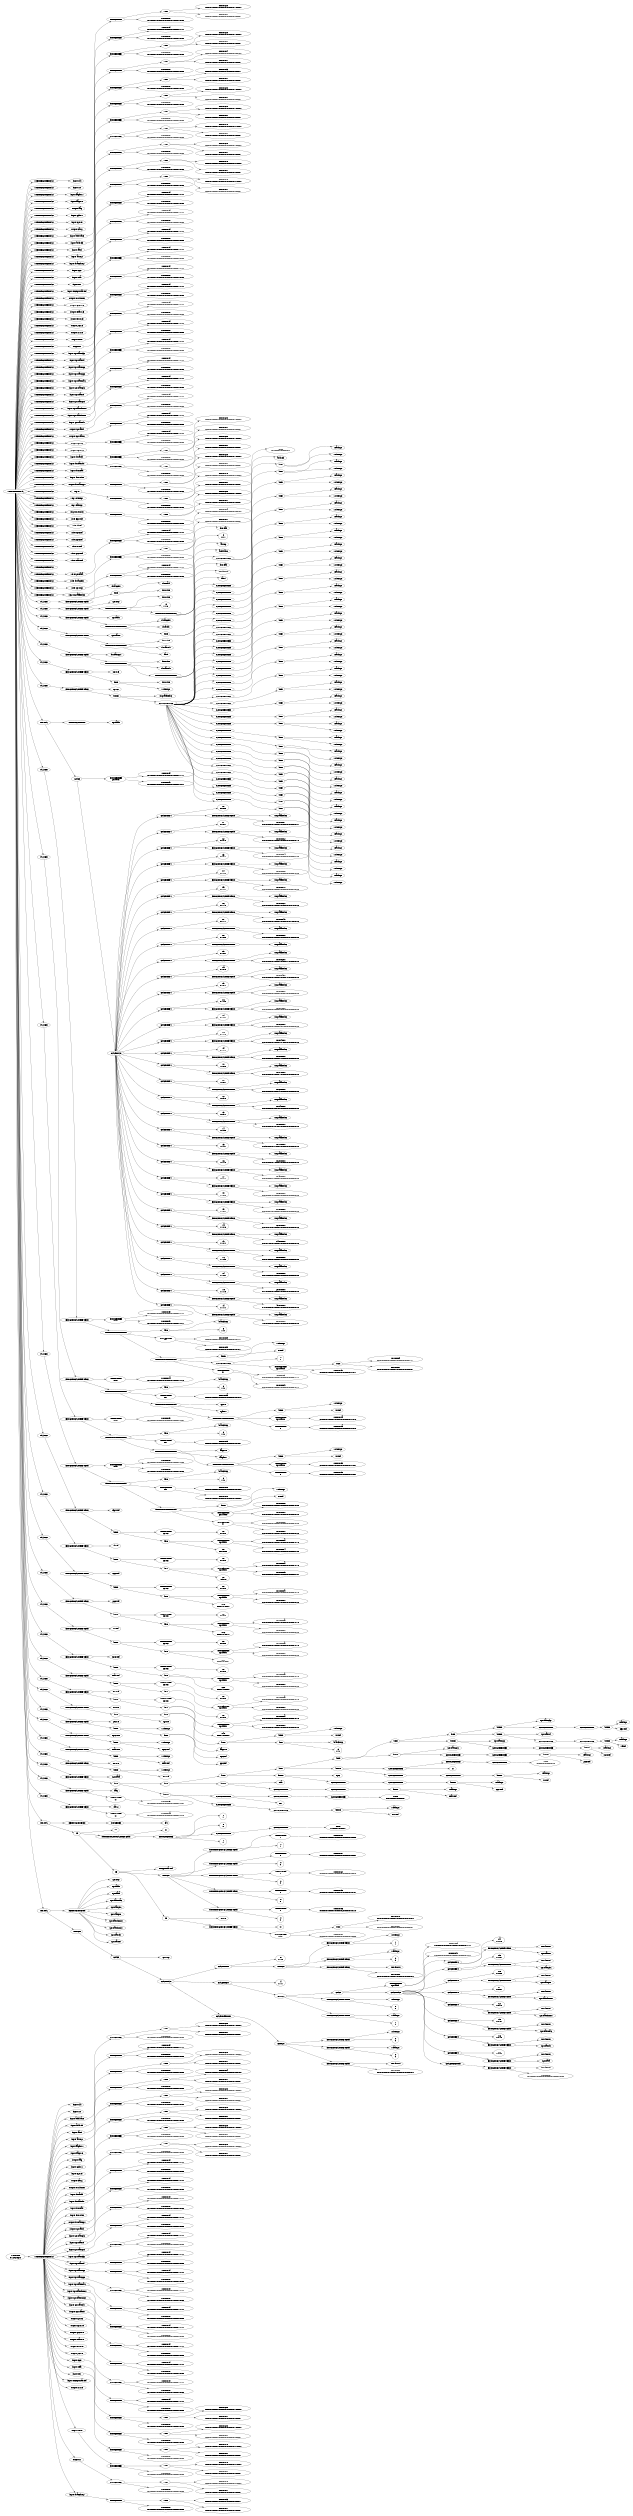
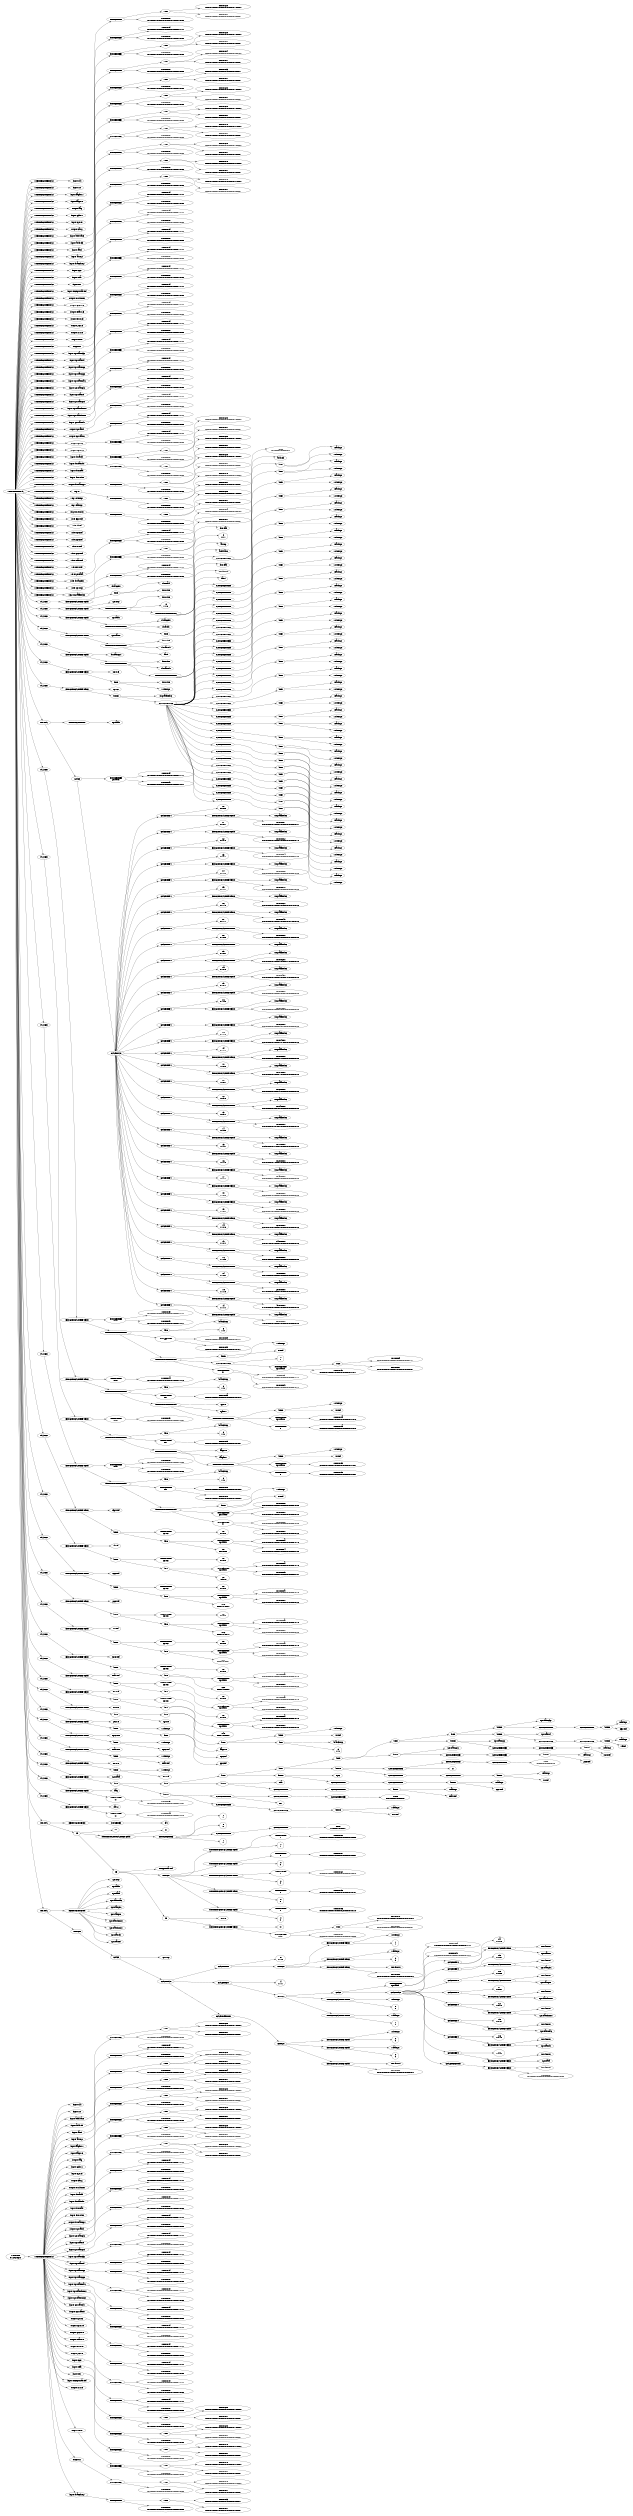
none -> (77, 567)
(223, 1017) -> none
